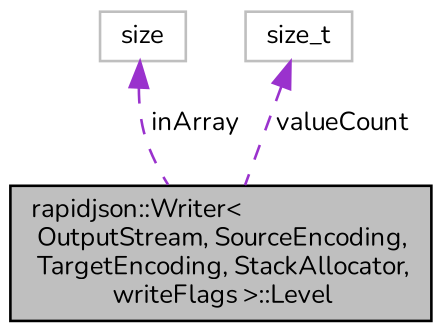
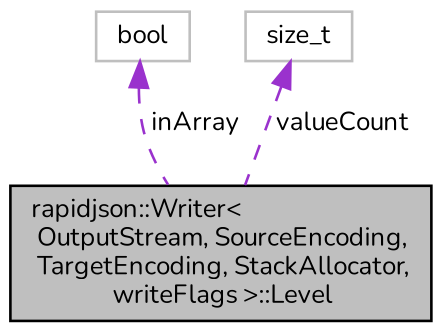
(143, 36) -> (143, 36)
